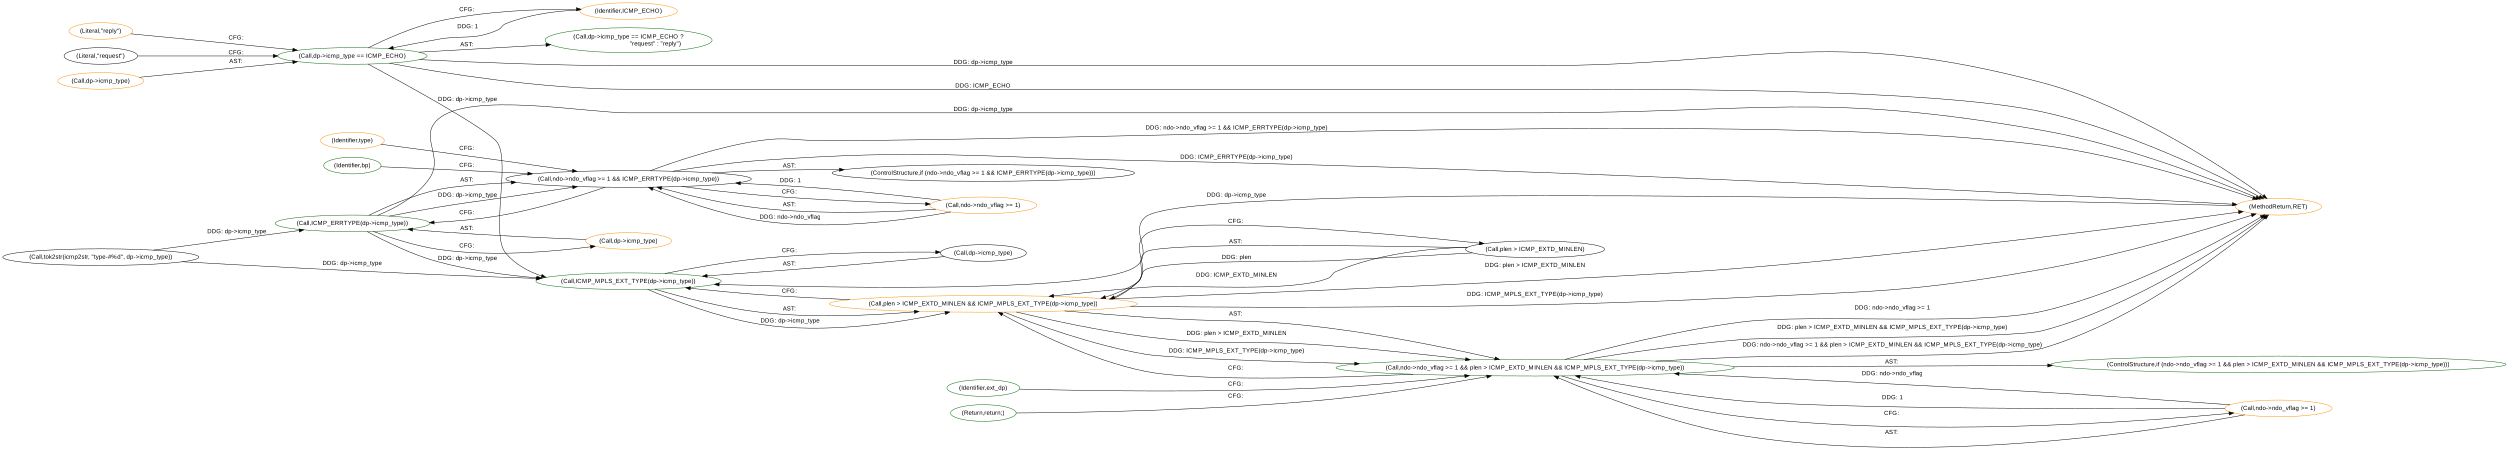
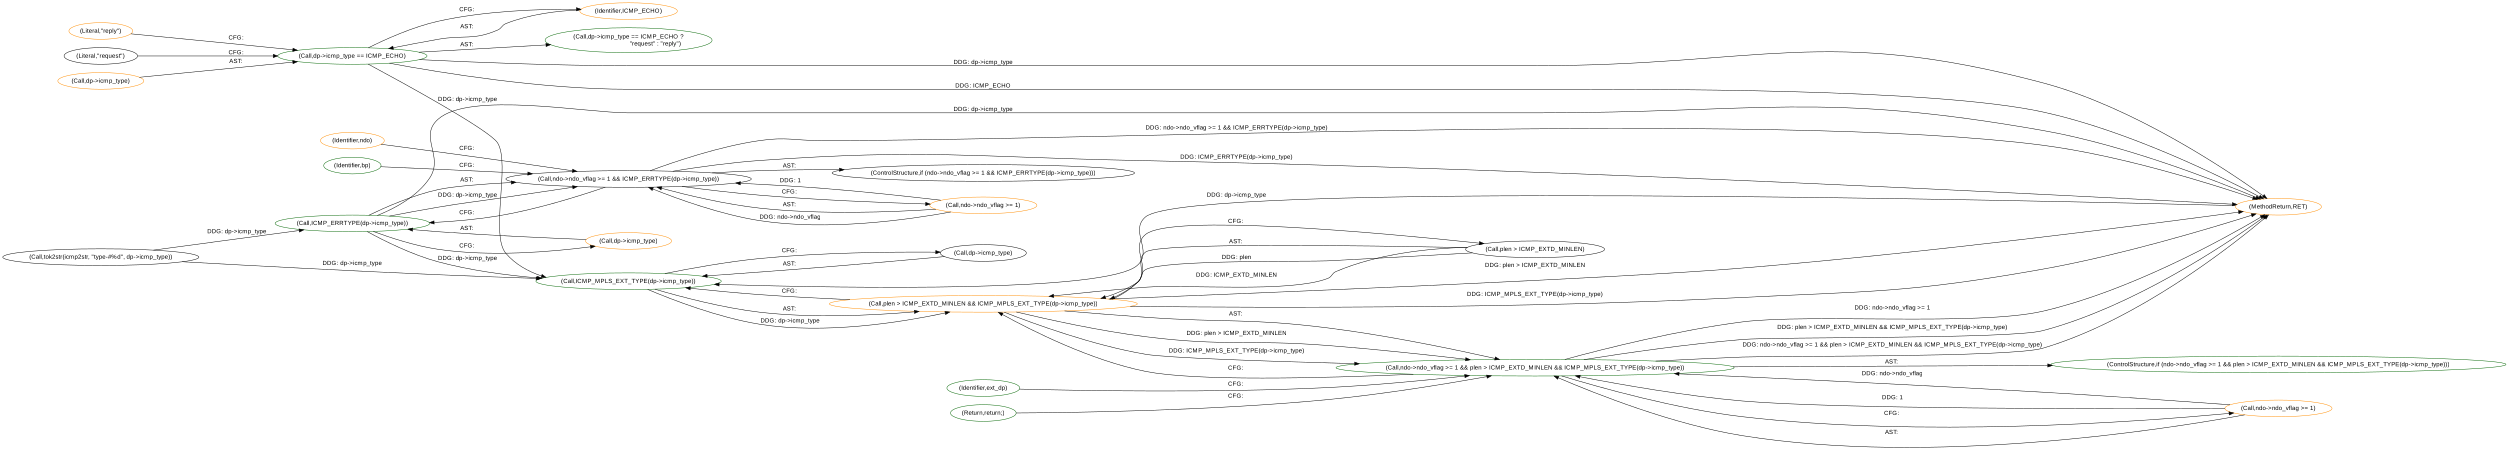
(468, 27) -> (468, 27)
(352, 141) -> (352, 141)
